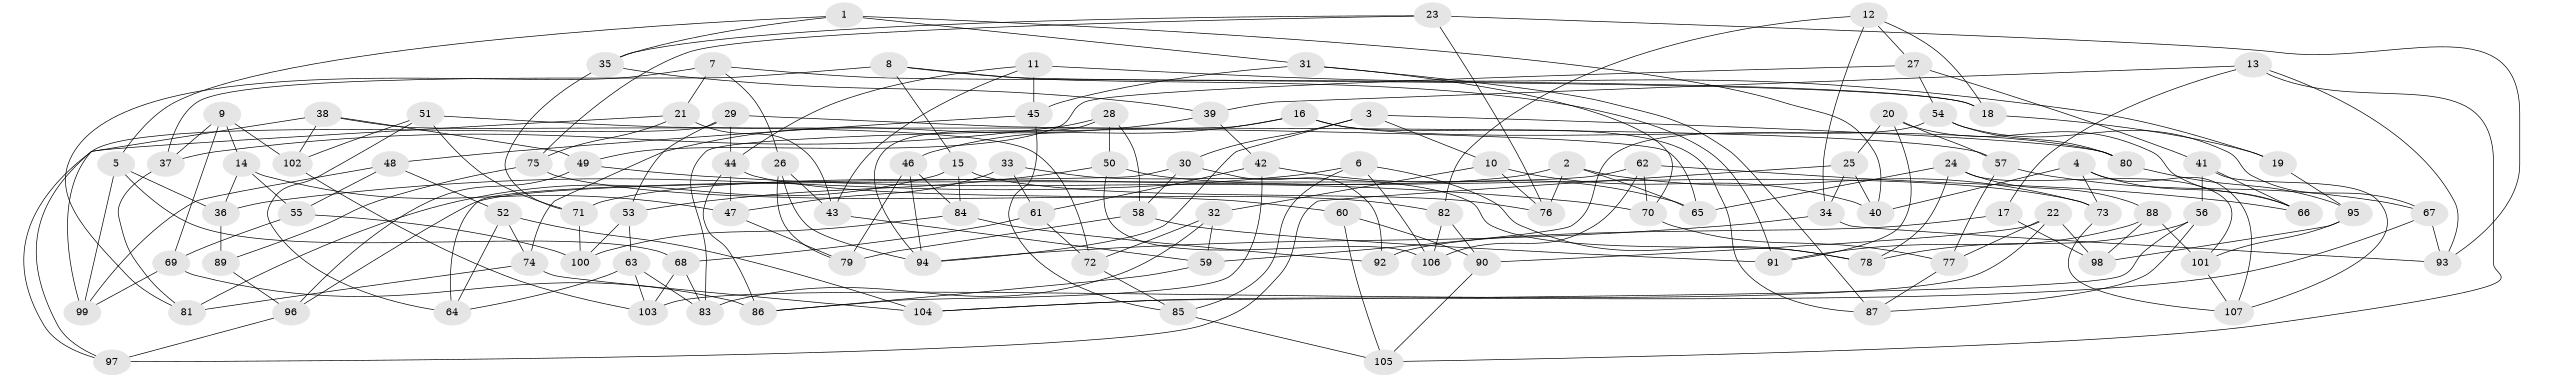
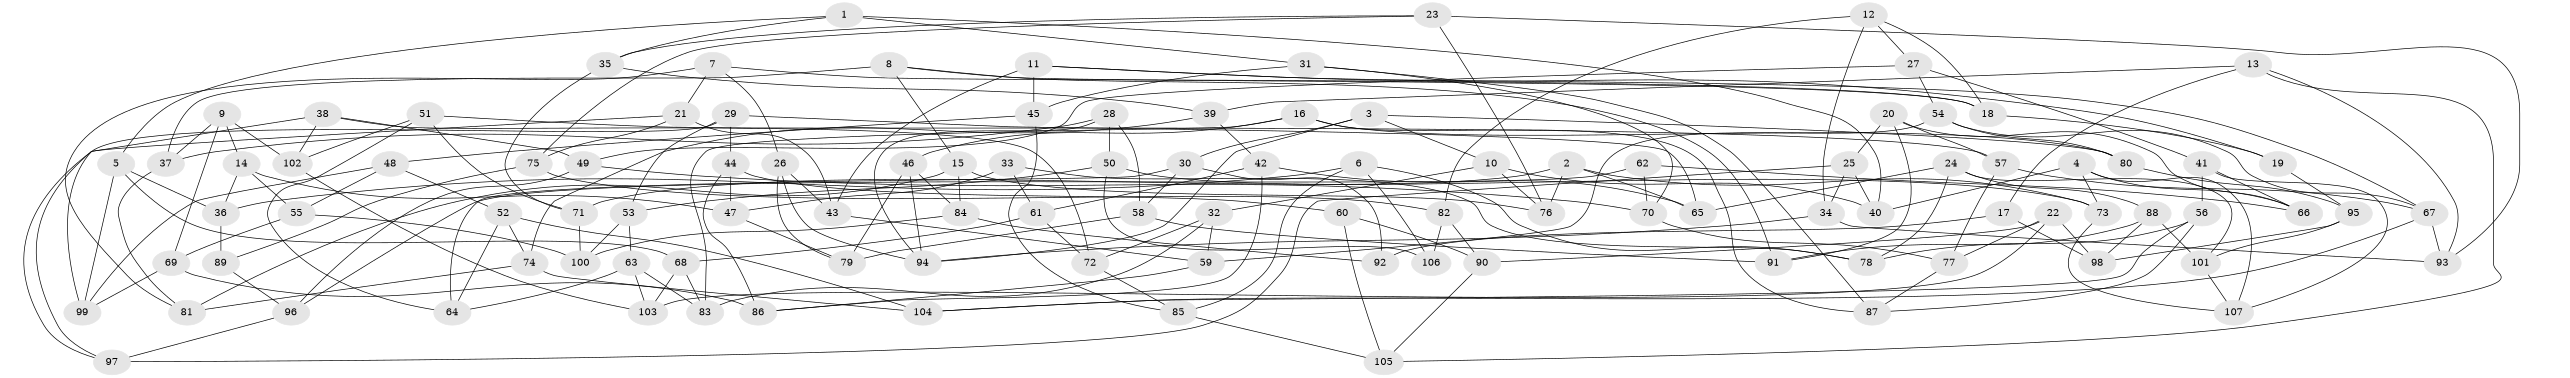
(865, 93) -> (1951, 91)
(1538, 243) -> none
